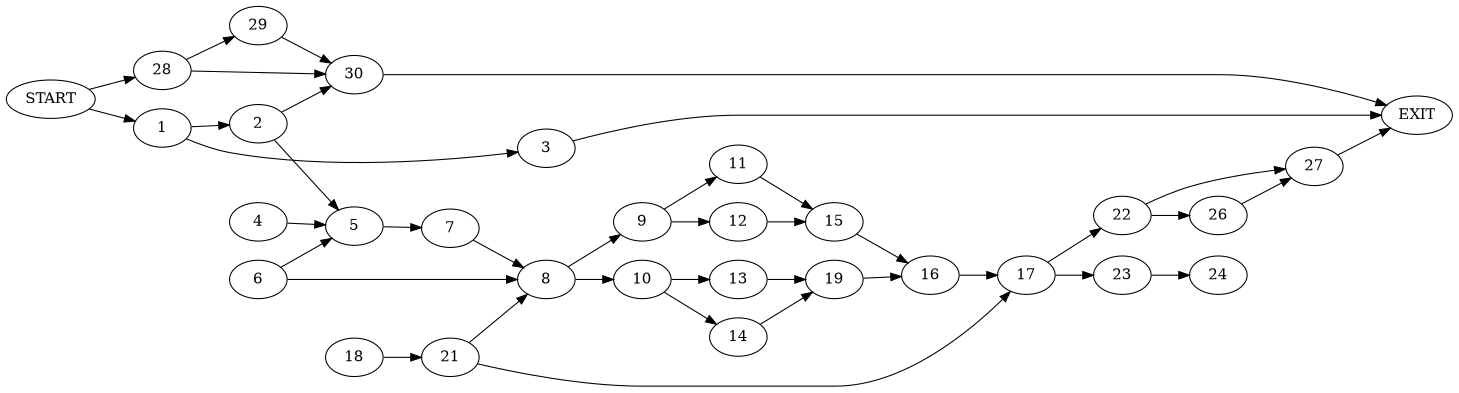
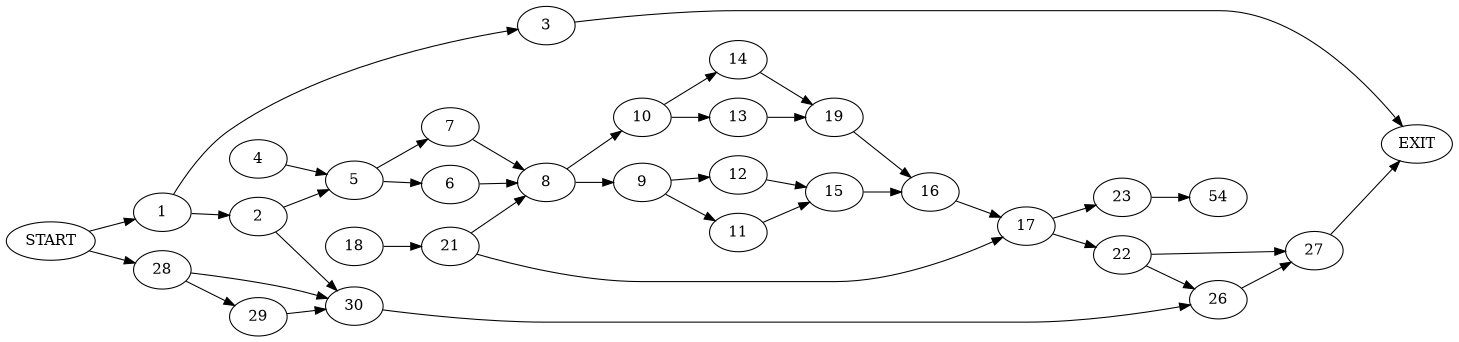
(881, 75) -> (781, 322)
(301, 256) -> (397, 182)
(1218, 275) -> (1218, 197)
